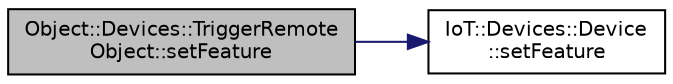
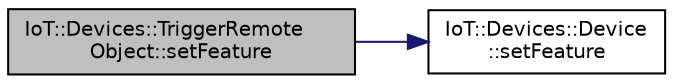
(182, 42) -> (182, 42)
